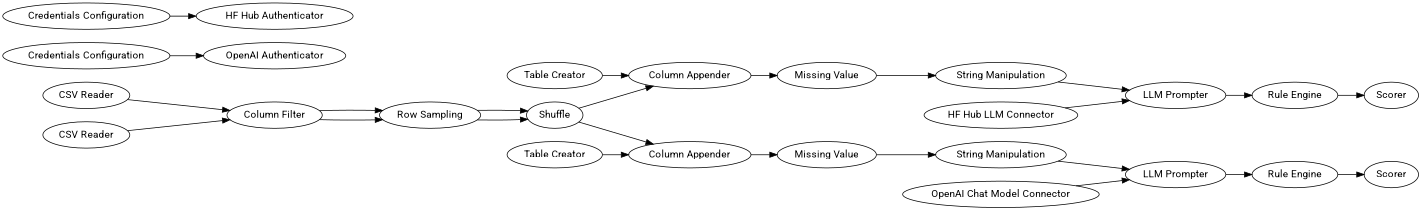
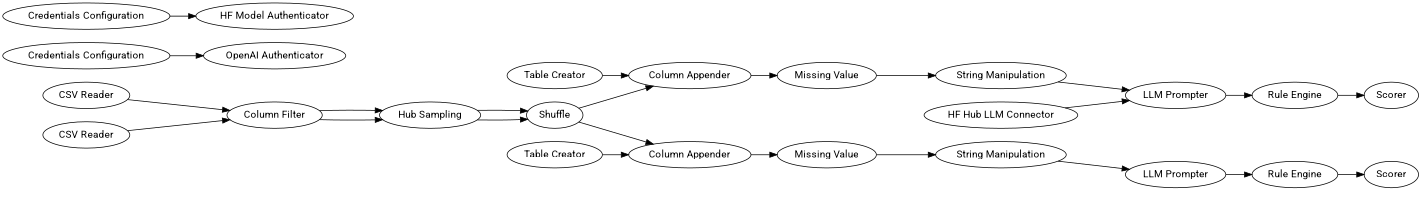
(275, 16) -> (275, 16)
(430, 115) -> (430, 115)
(1001, 194) -> none
